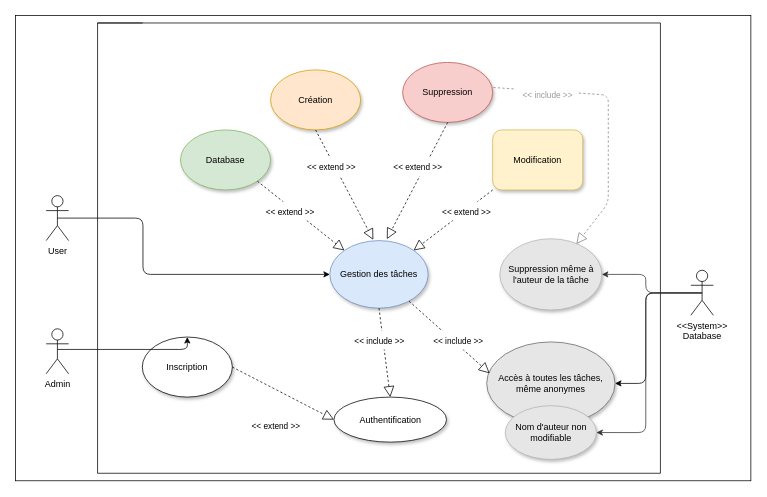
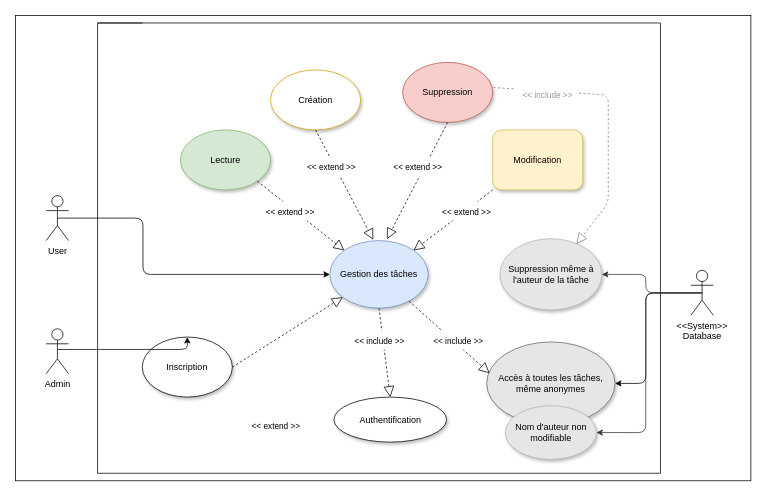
(315, 100) -> (315, 100)
(225, 160) -> (225, 160)
(278, 390) -> (282, 335)
